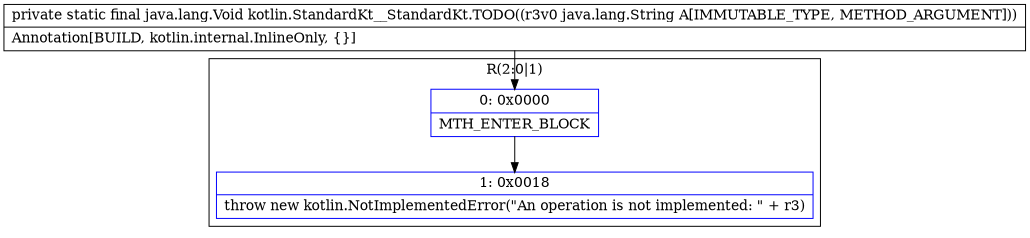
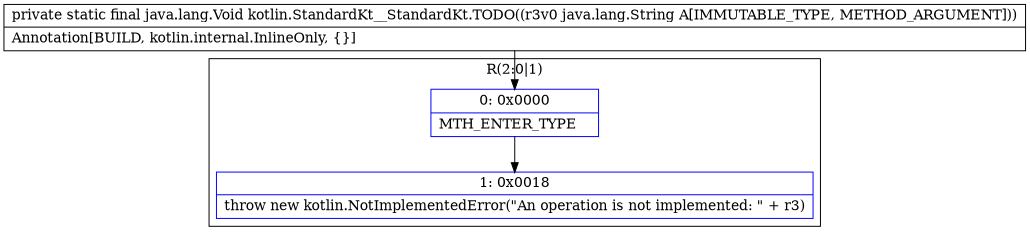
(515, 124) -> (508, 124)
